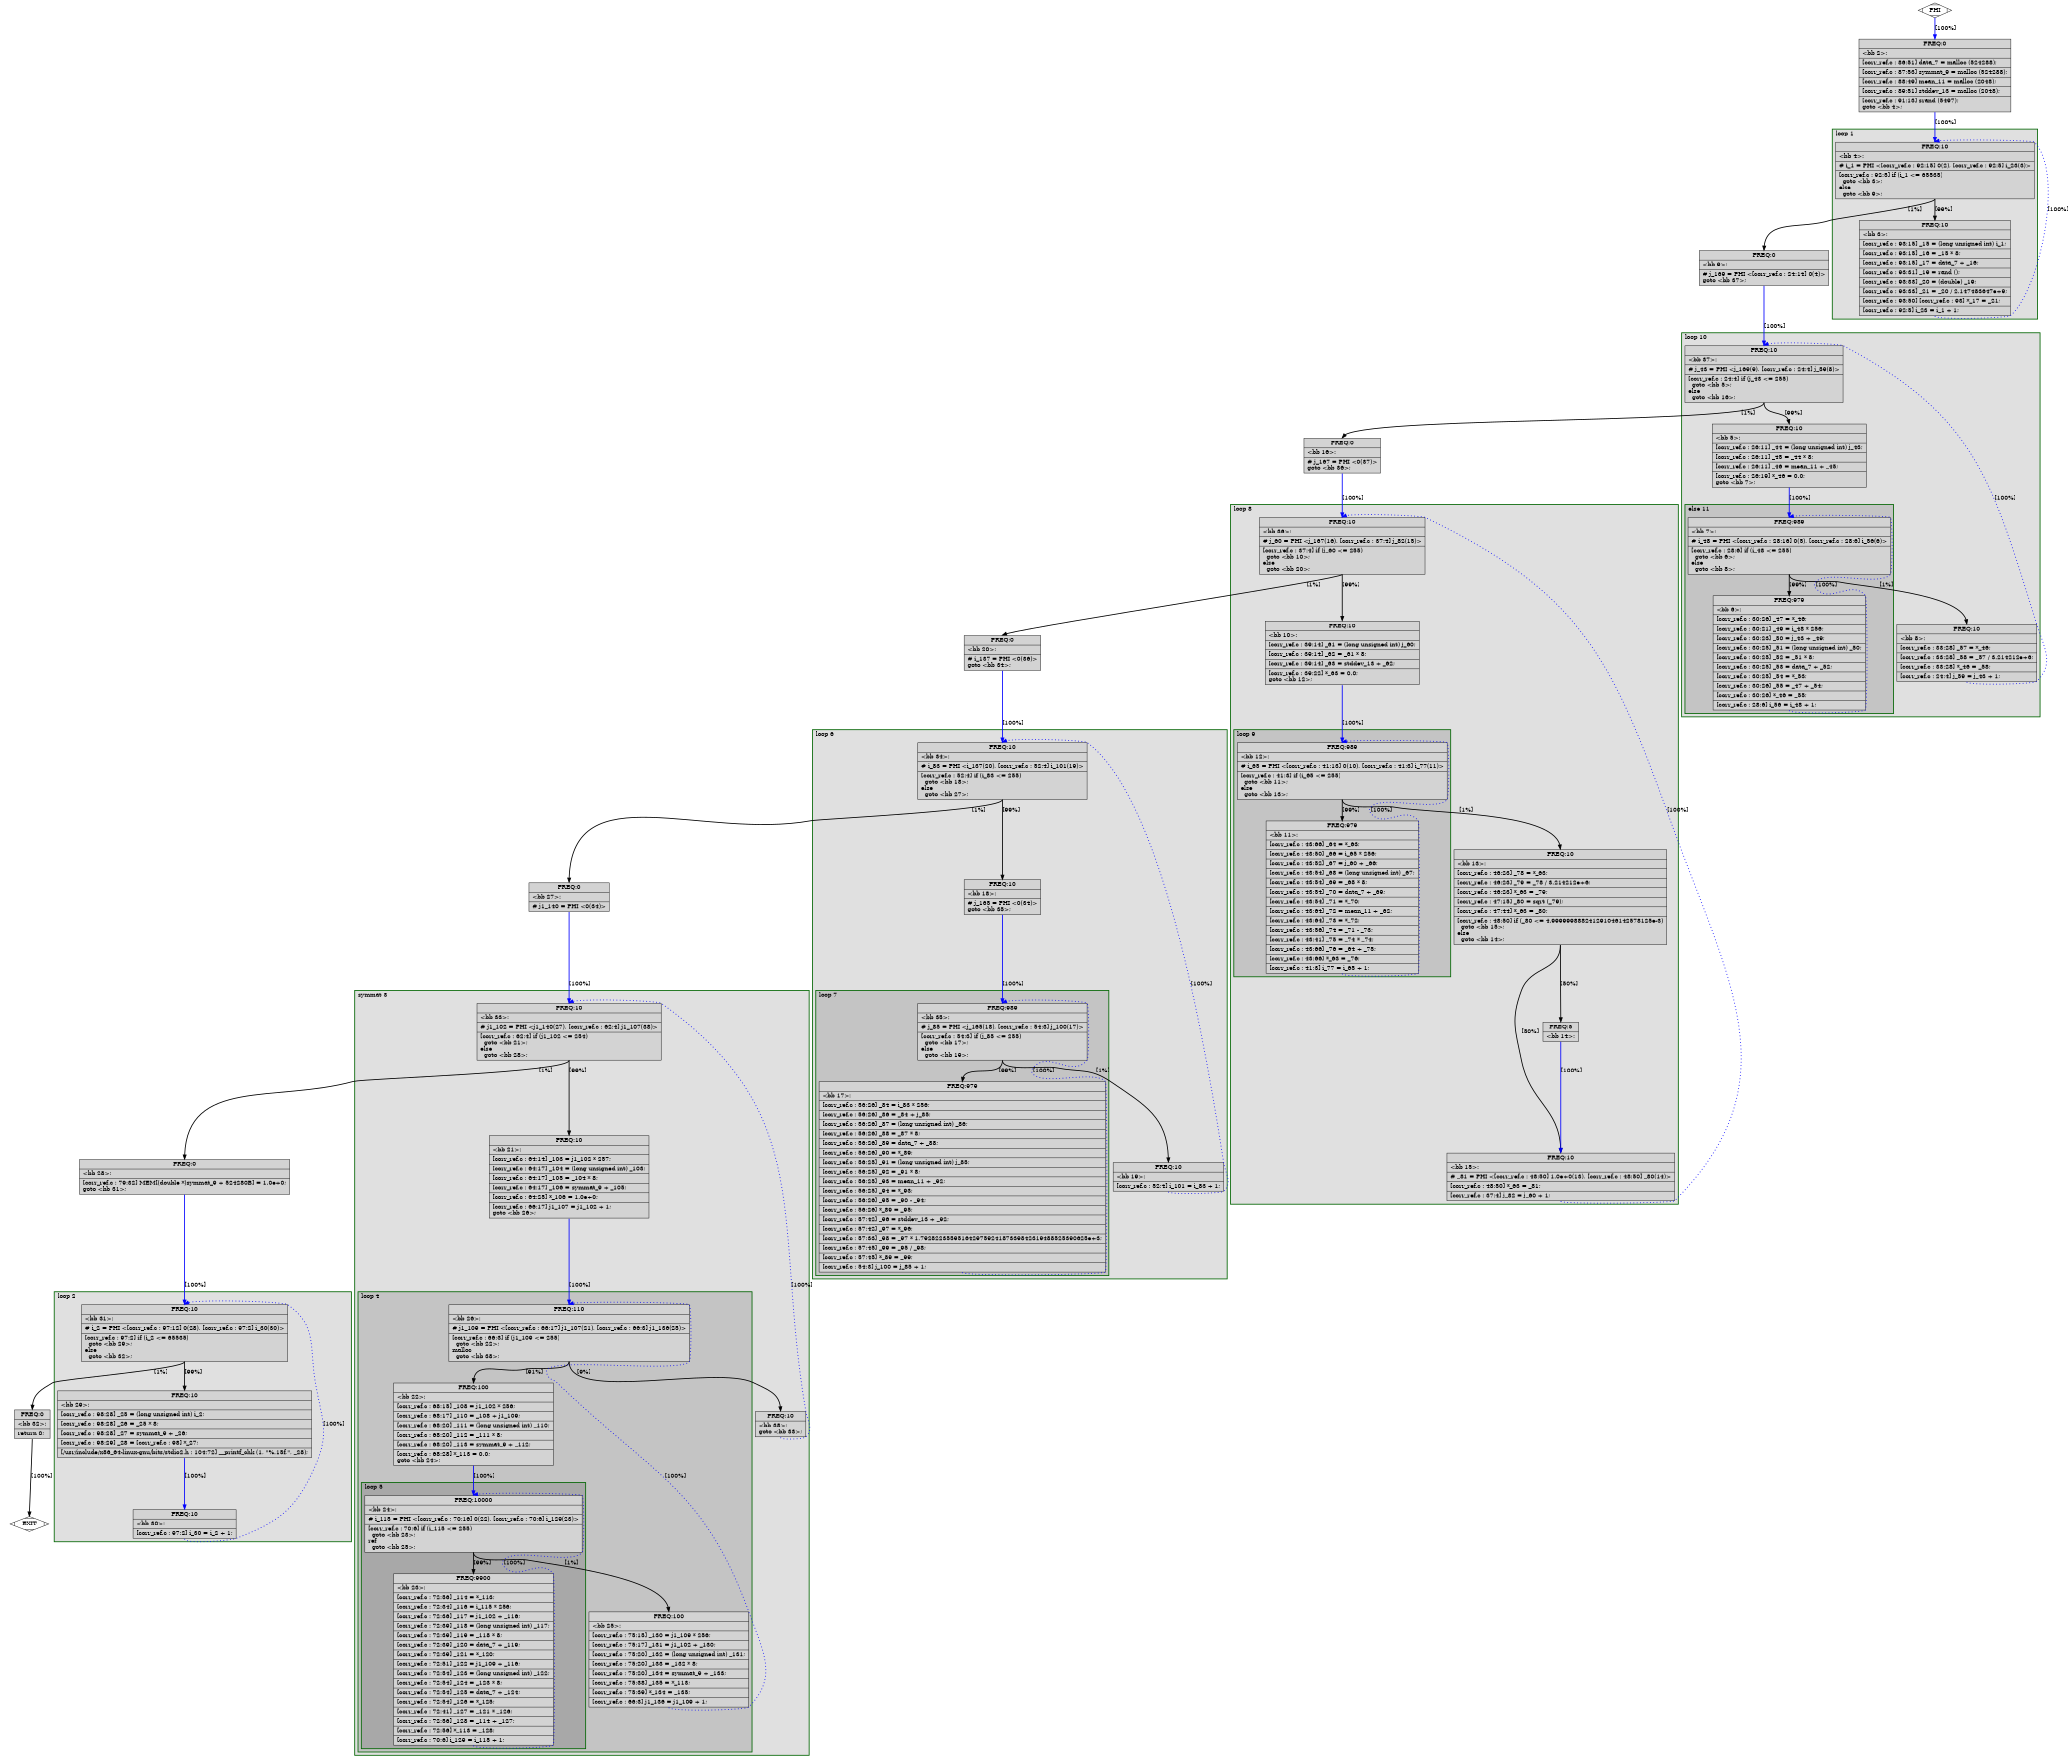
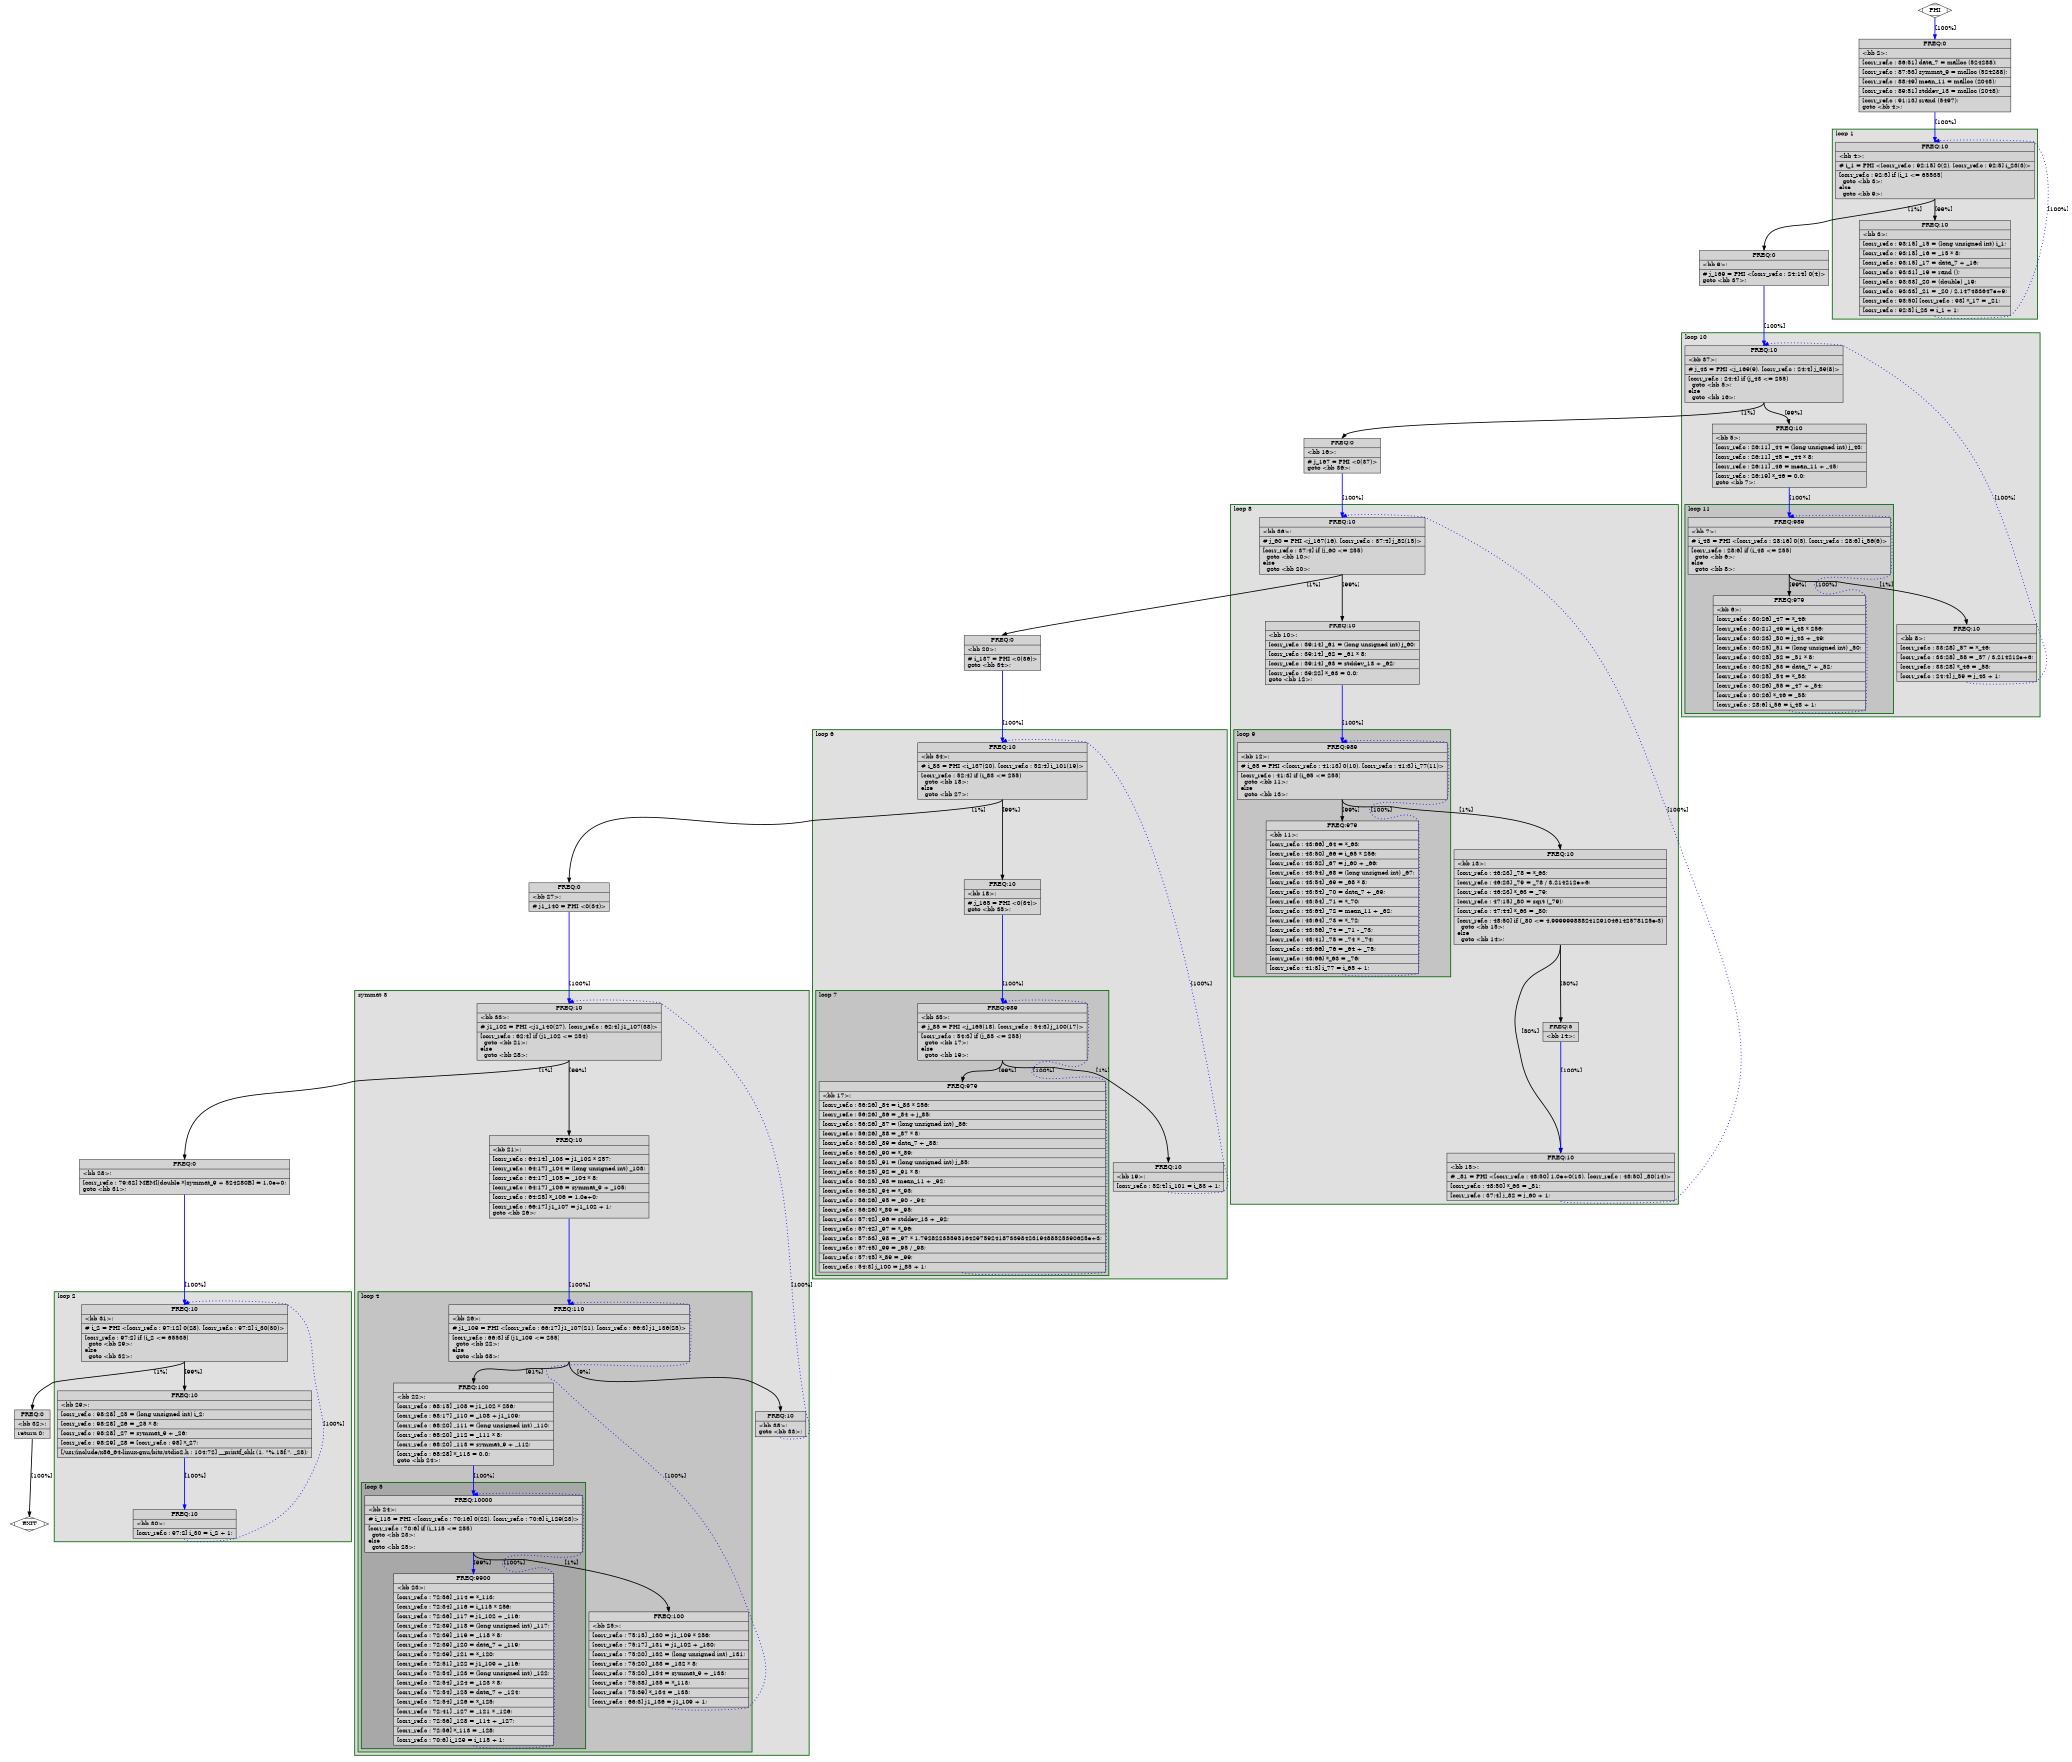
(1699, 509) -> (1699, 509)
(462, 1350) -> (458, 1350)
(372, 1541) -> (374, 1541)
(473, 1561) -> (473, 1561)
